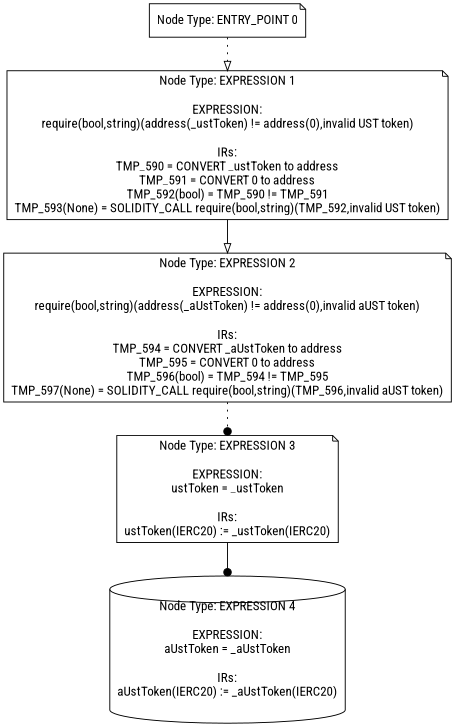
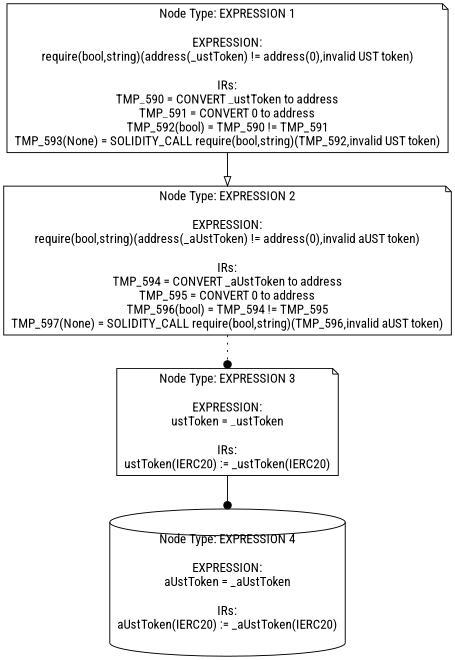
(228, 20) -> none
